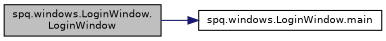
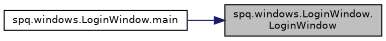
(175, 20) -> (201, 20)
